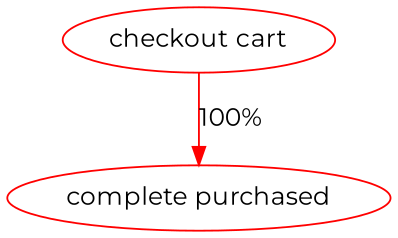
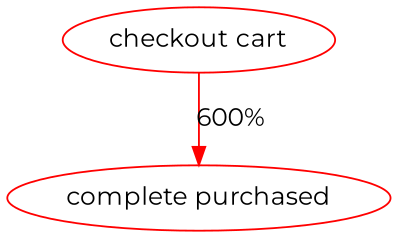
(231, 119) -> (231, 119)
